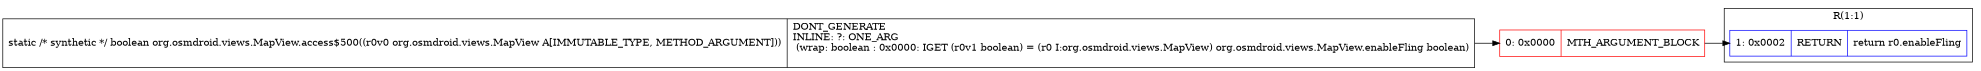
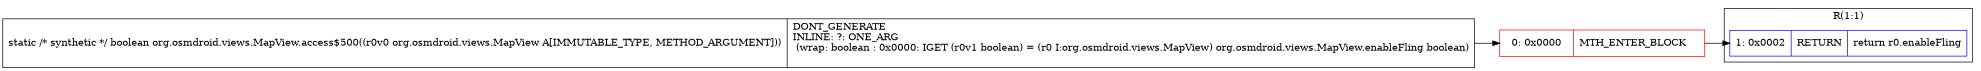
(1633, 43) -> (1633, 43)
